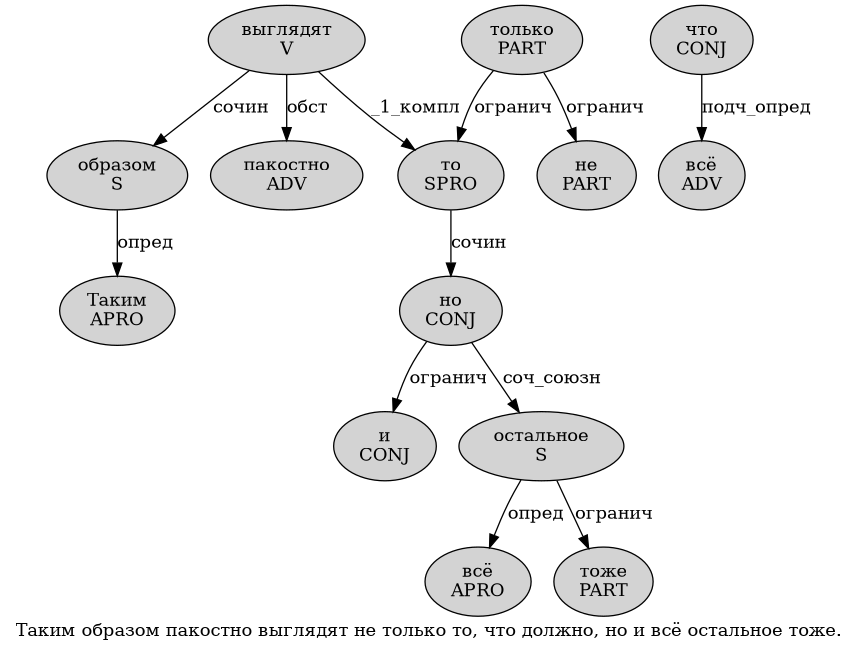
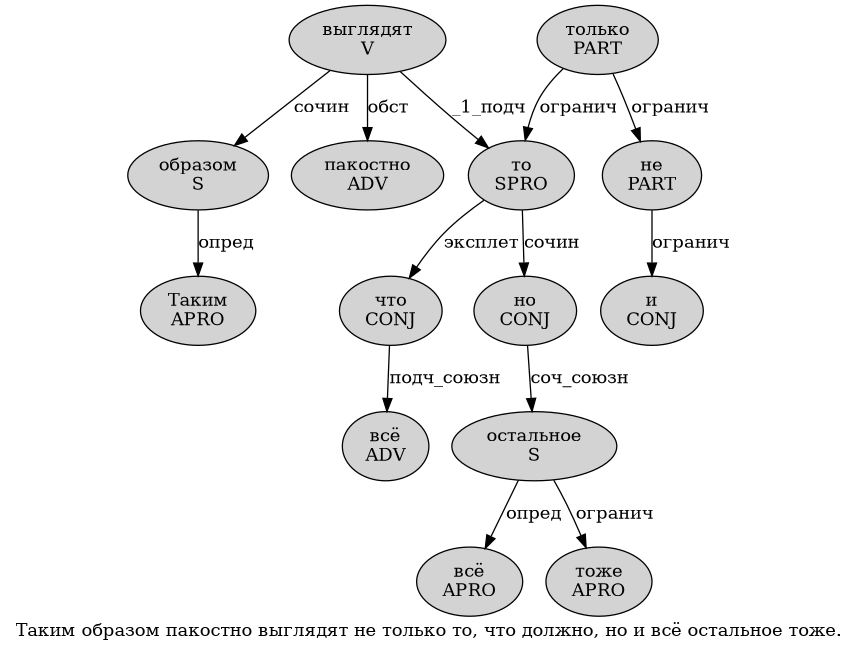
(416, 108) -> (489, 108)
(757, 108) -> (445, 379)
none -> (447, 230)
(409, 369) -> (652, 236)
(603, 582) -> (599, 582)
